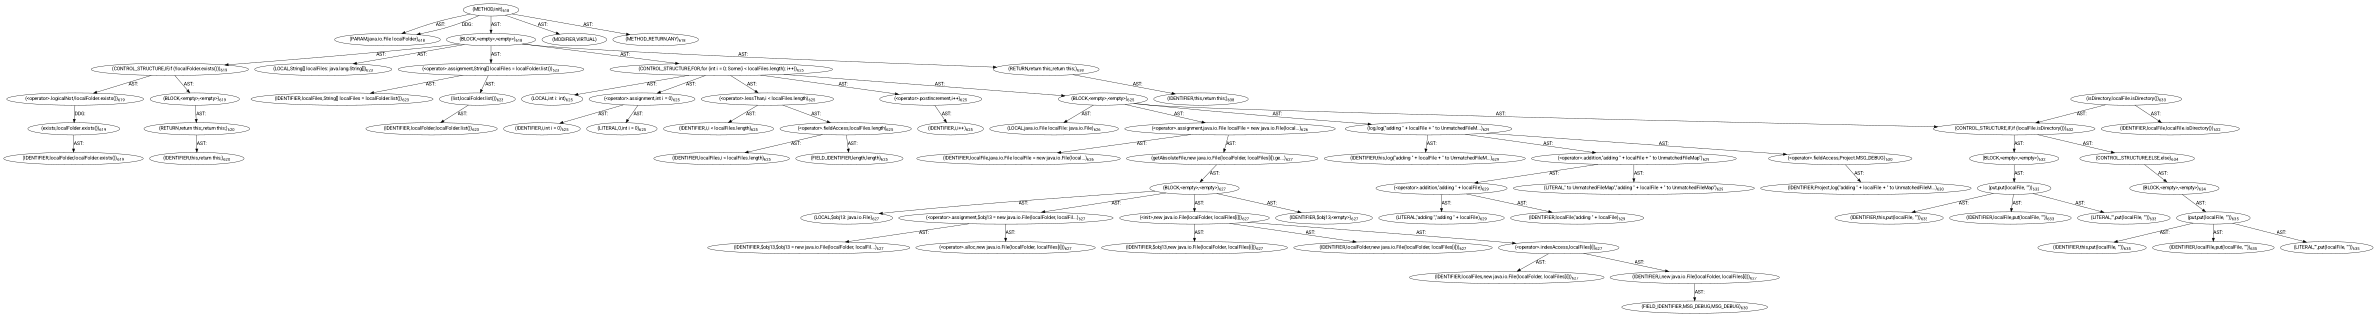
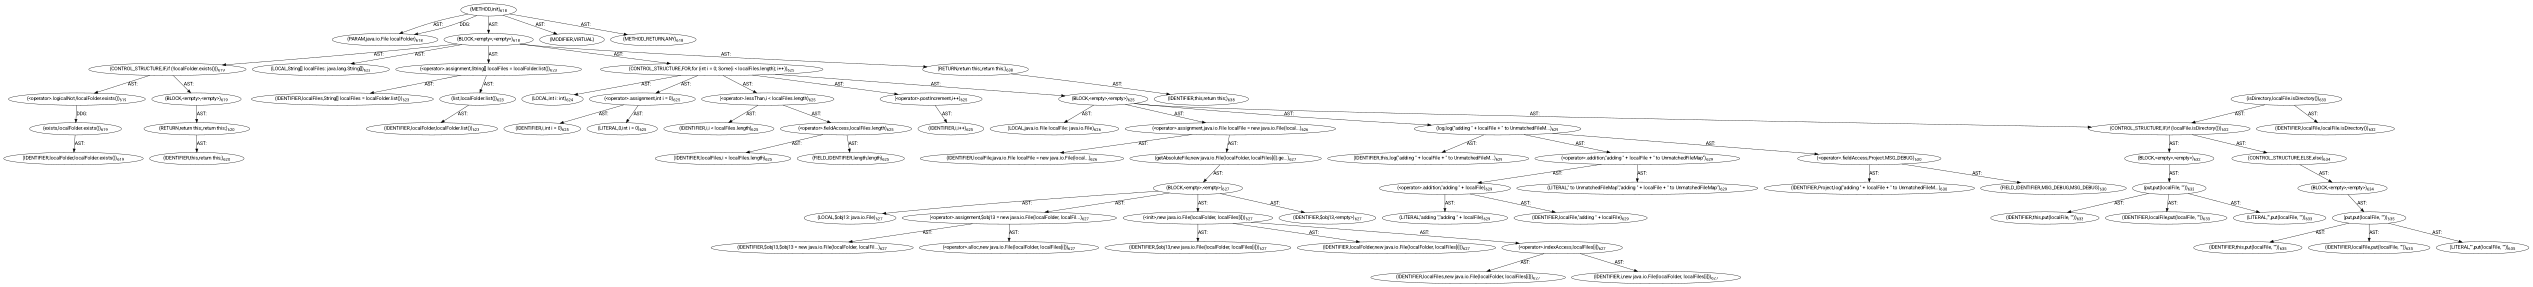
(569, 99) -> (570, 99)
(1695, 291) -> (1960, 173)
